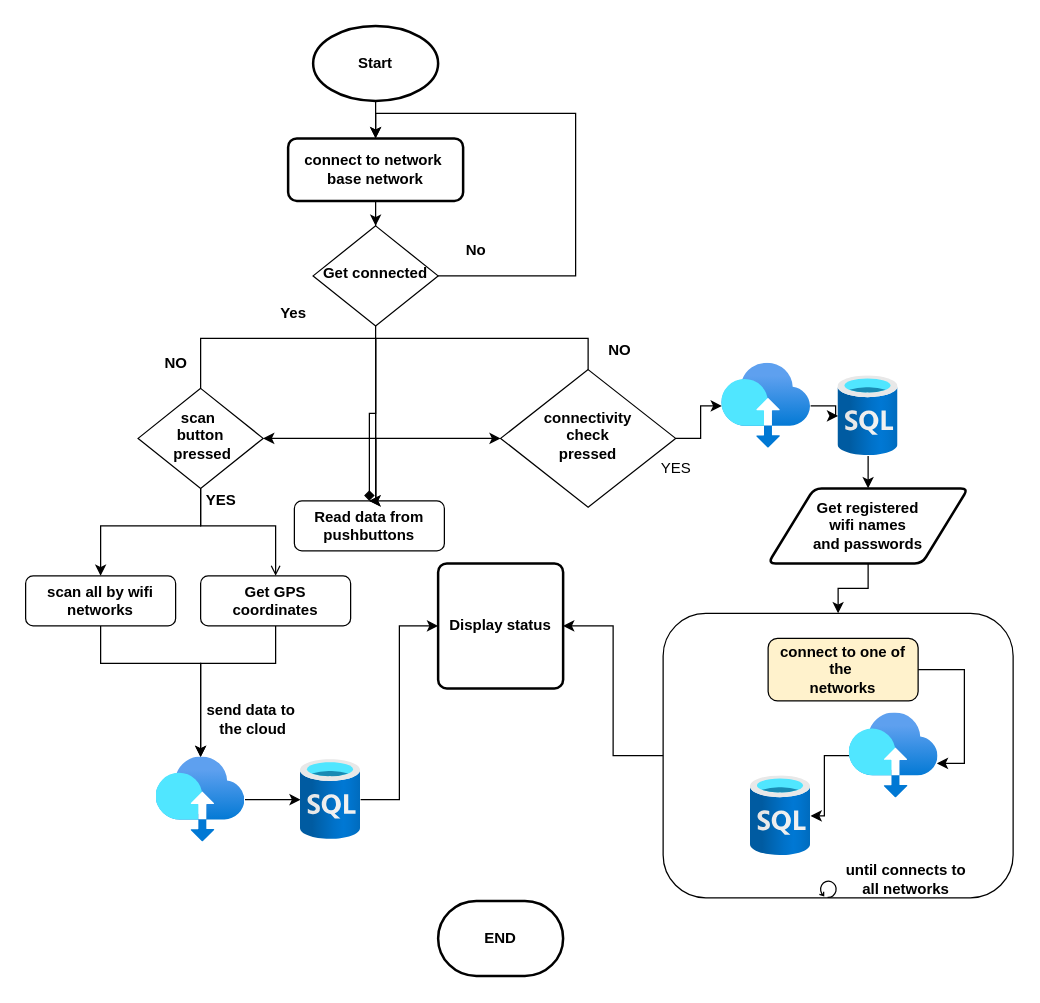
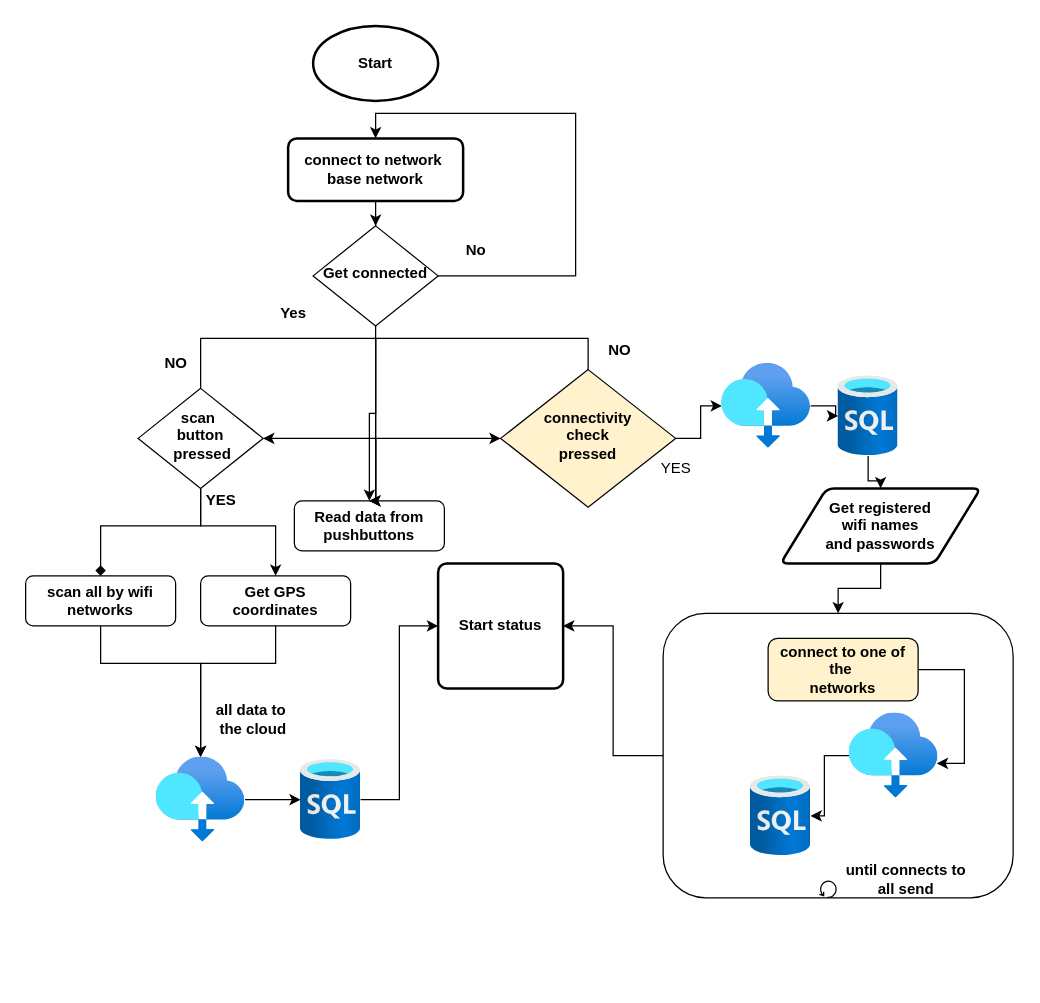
(376, 105) -> none
(588, 438) -> (588, 438)
(369, 490) -> (369, 491)
(868, 526) -> (881, 526)
(101, 566) -> (101, 565)
(276, 568) -> (276, 566)
(501, 626) -> (501, 626)
(251, 719) -> (251, 719)
(906, 879) -> (906, 879)
(501, 938) -> none
